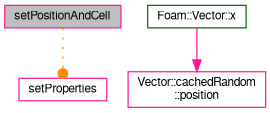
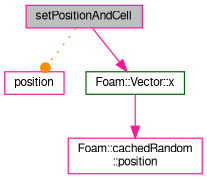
none -> (106, 45)
(63, 90) -> (34, 83)
(197, 90) -> (135, 156)
